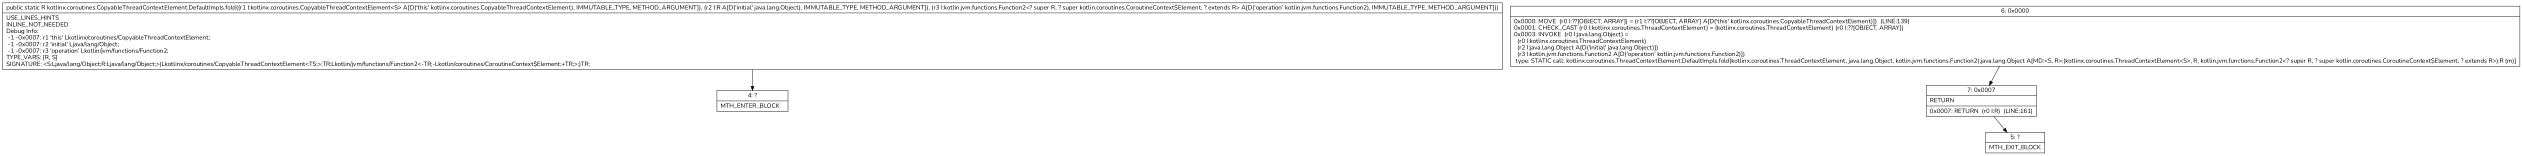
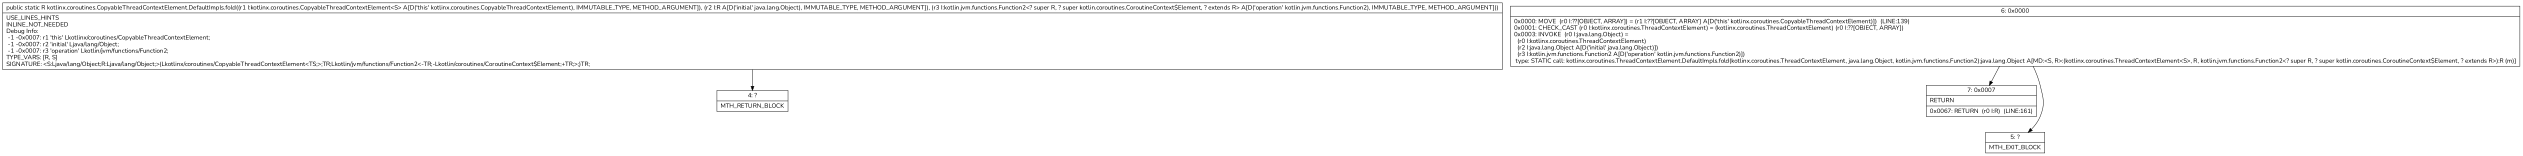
(750, 106) -> (752, 106)
(1981, 111) -> (1981, 111)
(1999, 123) -> (2043, 99)
